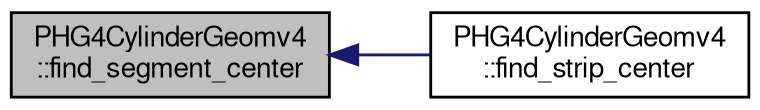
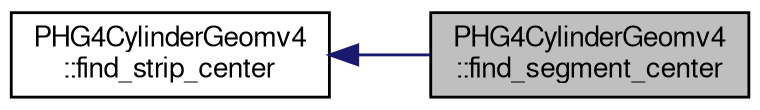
(394, 55) -> (394, 55)
